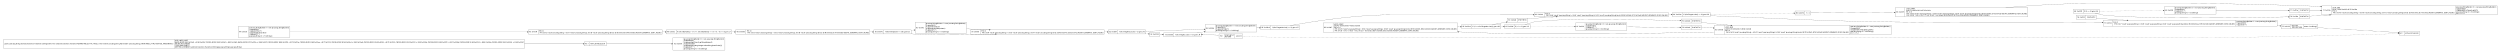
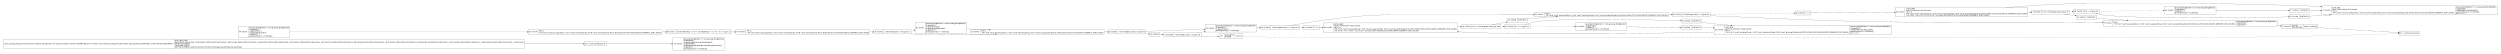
none -> (2051, 12)
none -> (1311, 28)
(1211, 35) -> (1210, 36)
